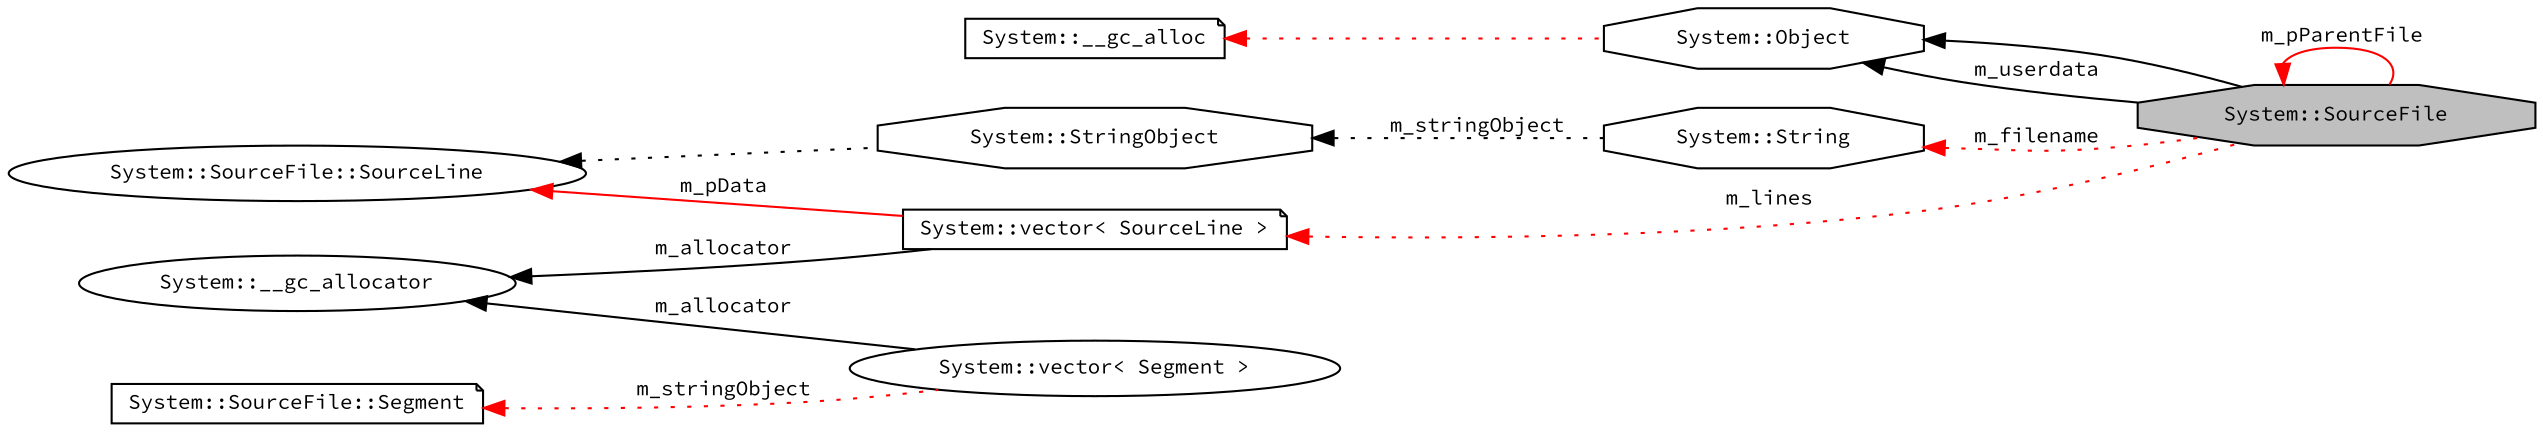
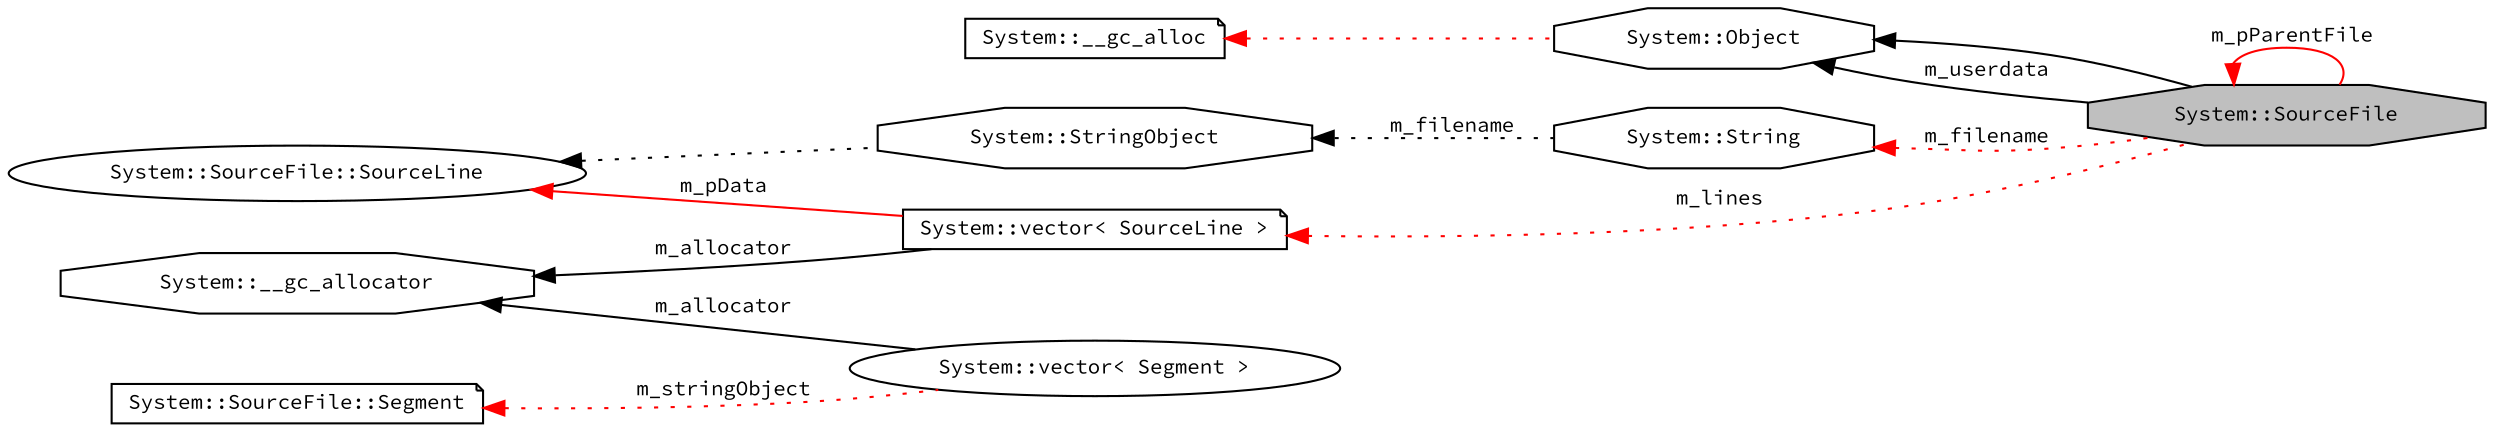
(1472, 127) -> (1447, 127)
(297, 283) -> (297, 283)
